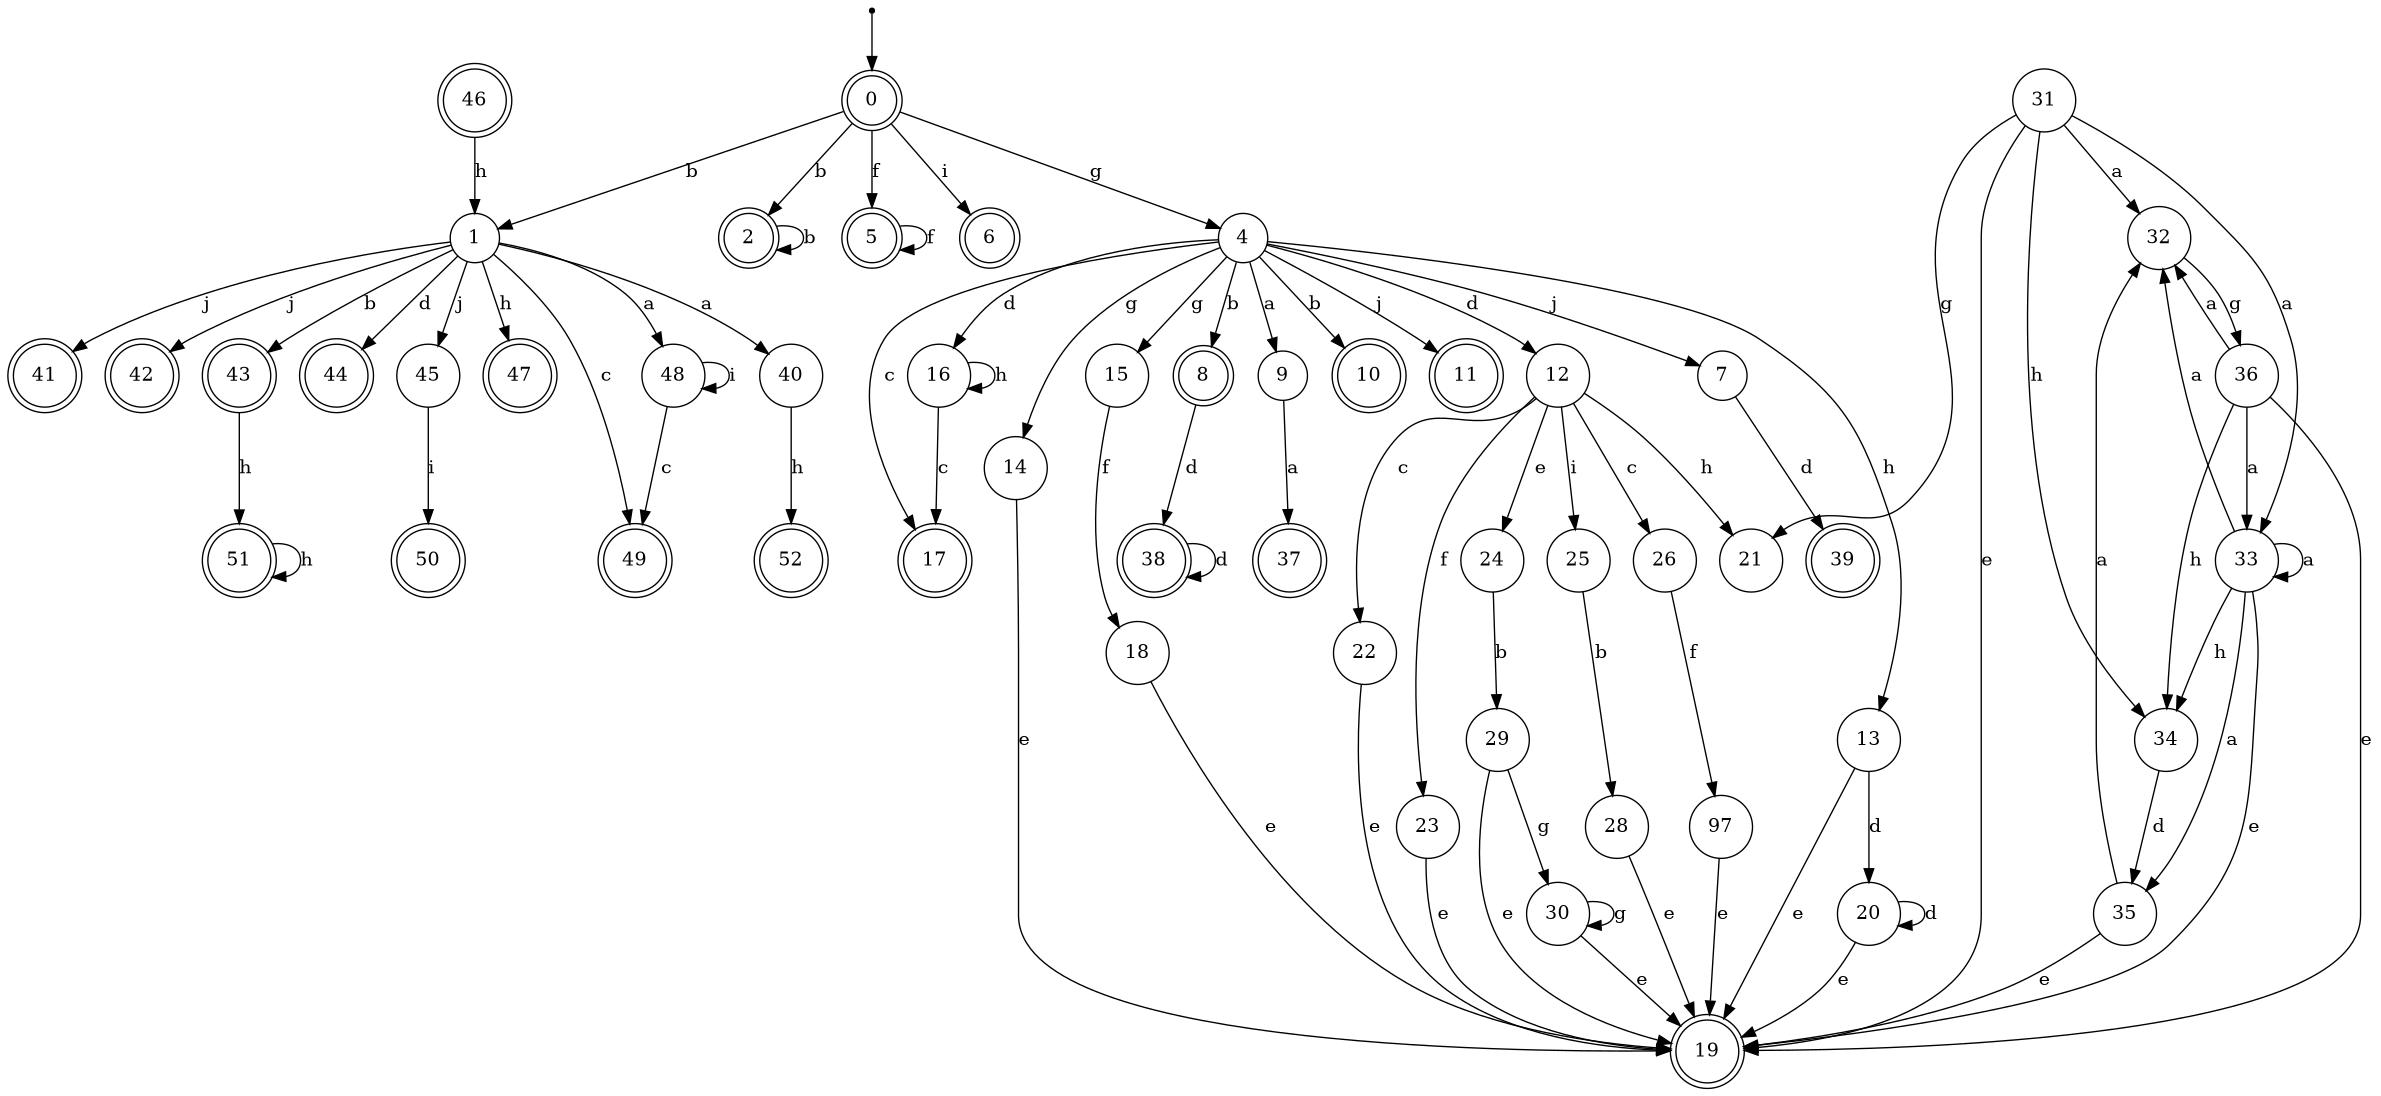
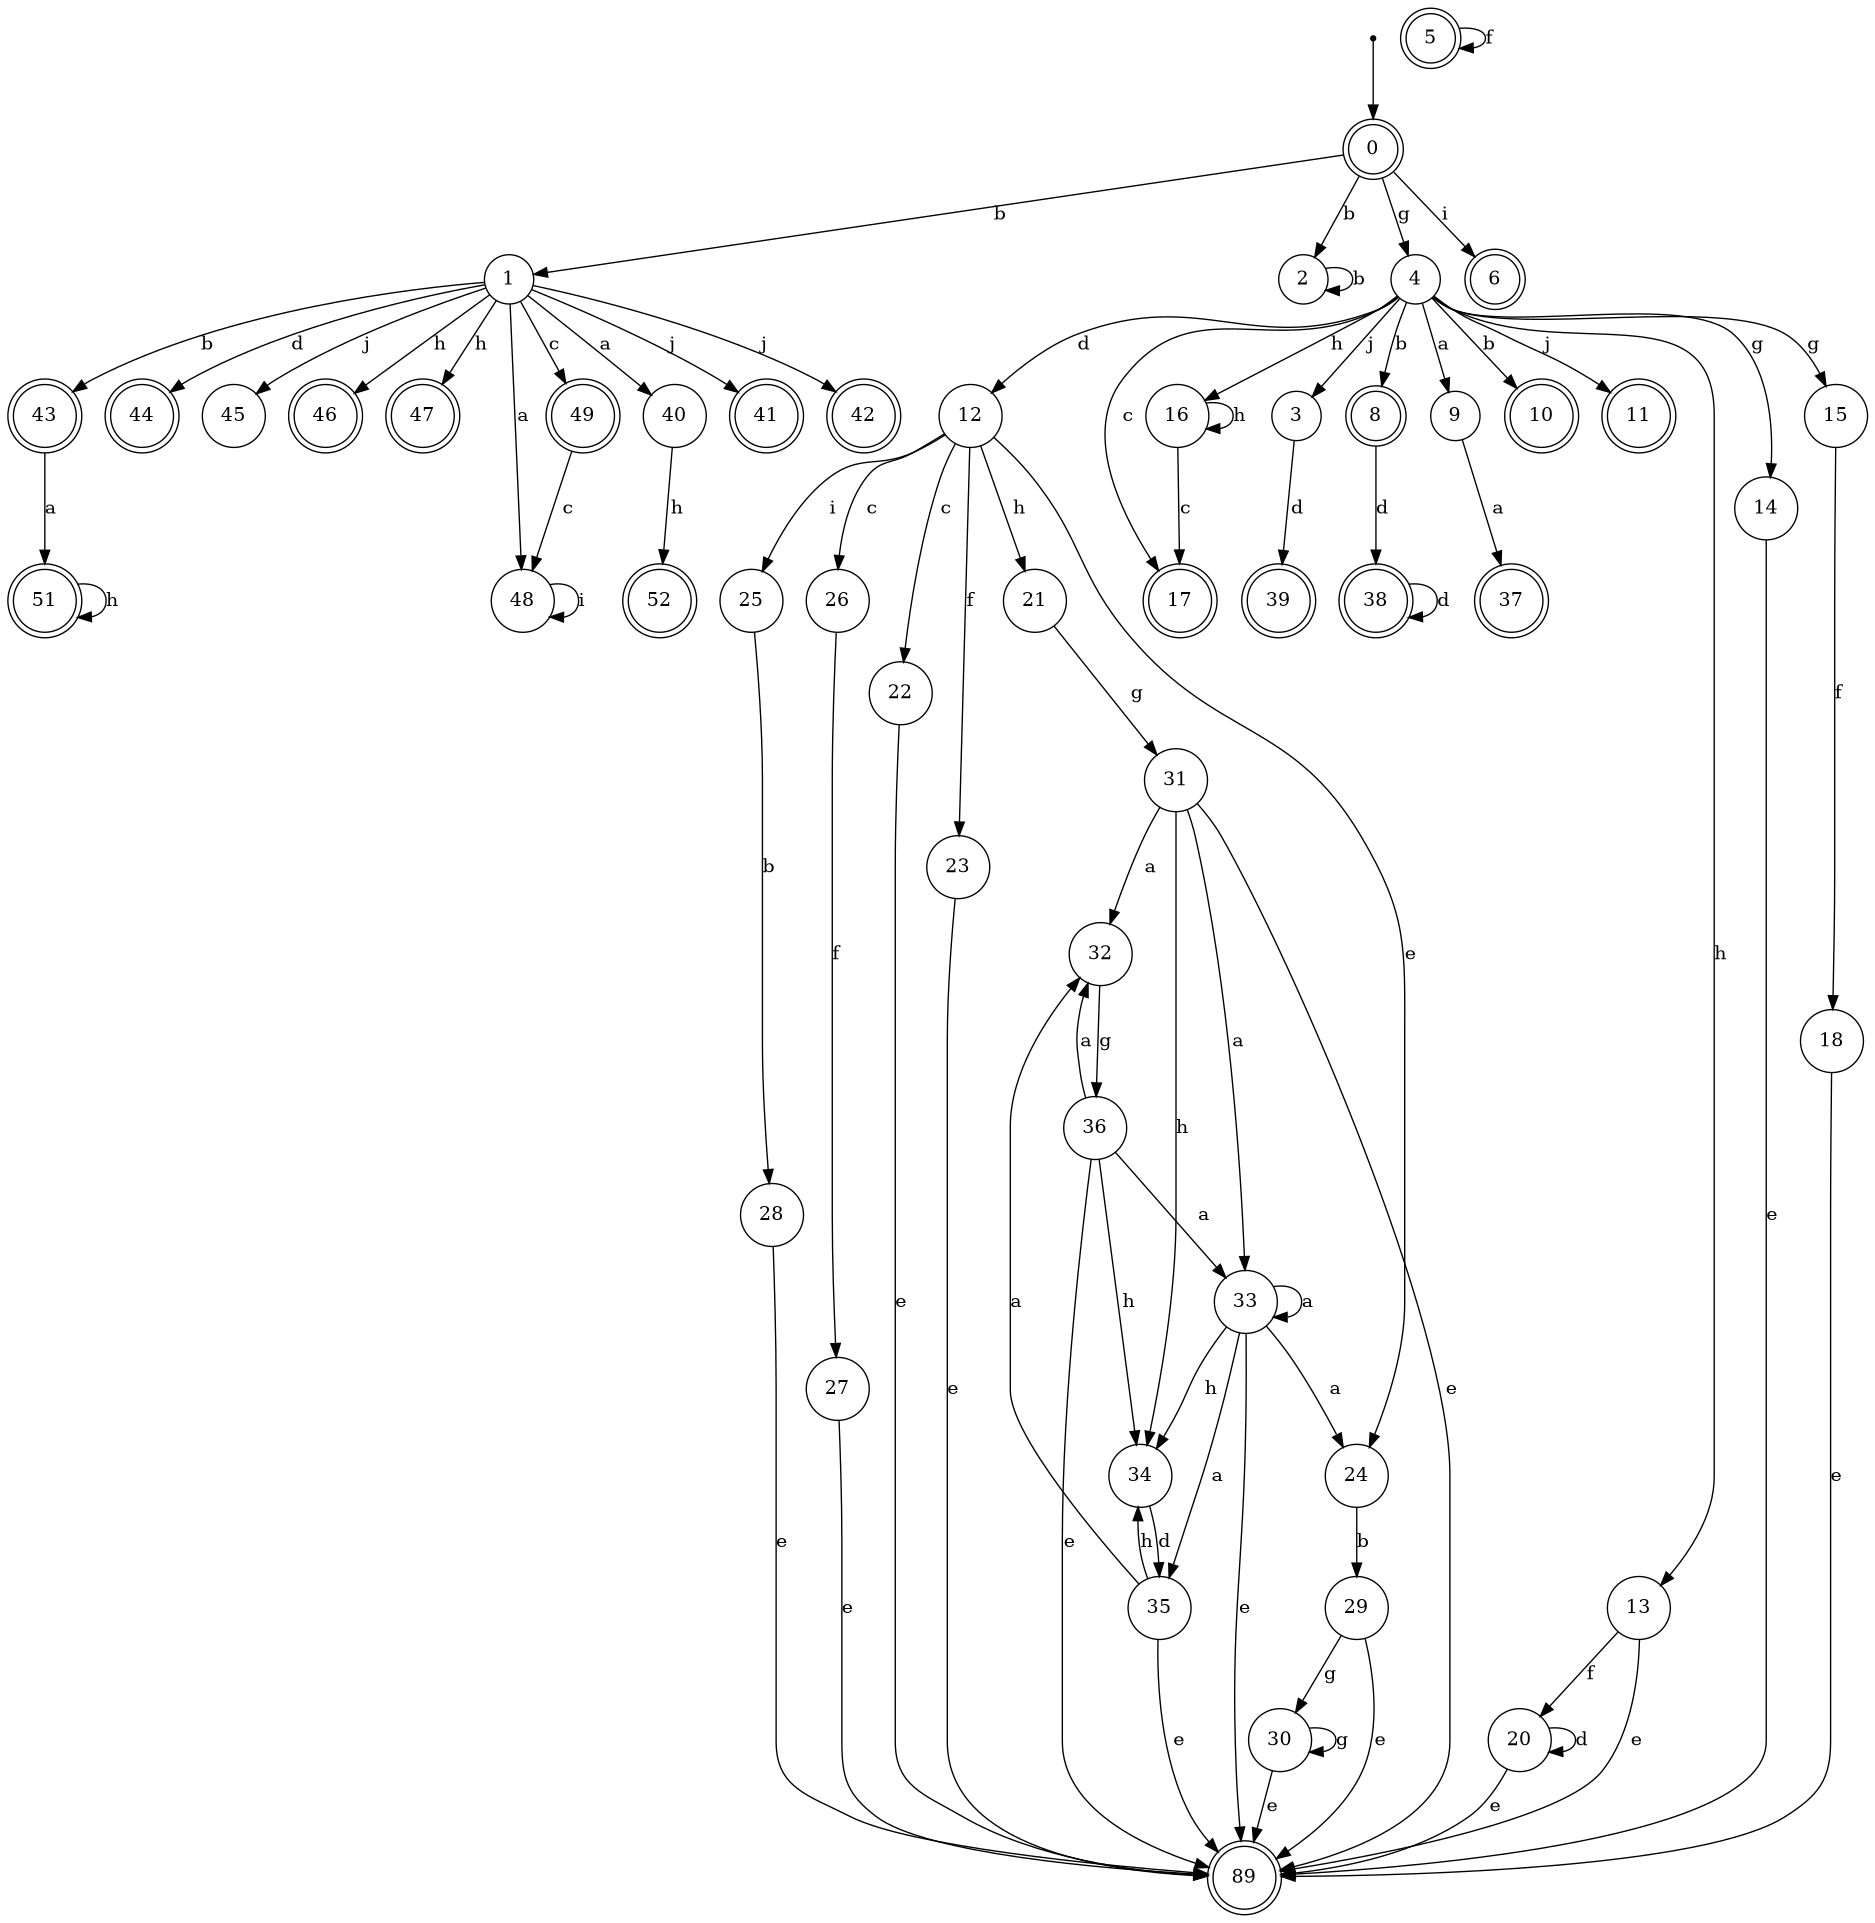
(872, 162) -> none
(475, 168) -> (428, 340)
(749, 238) -> (1303, 279)
(1010, 304) -> (1338, 344)
(1949, 364) -> (1101, 685)
(1722, 376) -> (1297, 416)
(2190, 410) -> (1304, 1378)
(656, 459) -> (554, 504)
(246, 468) -> (51, 508)
(428, 561) -> none
(1721, 827) -> (838, 1389)
(1876, 827) -> (1591, 1674)
(1707, 1051) -> (1244, 1878)
none -> (1140, 1550)
